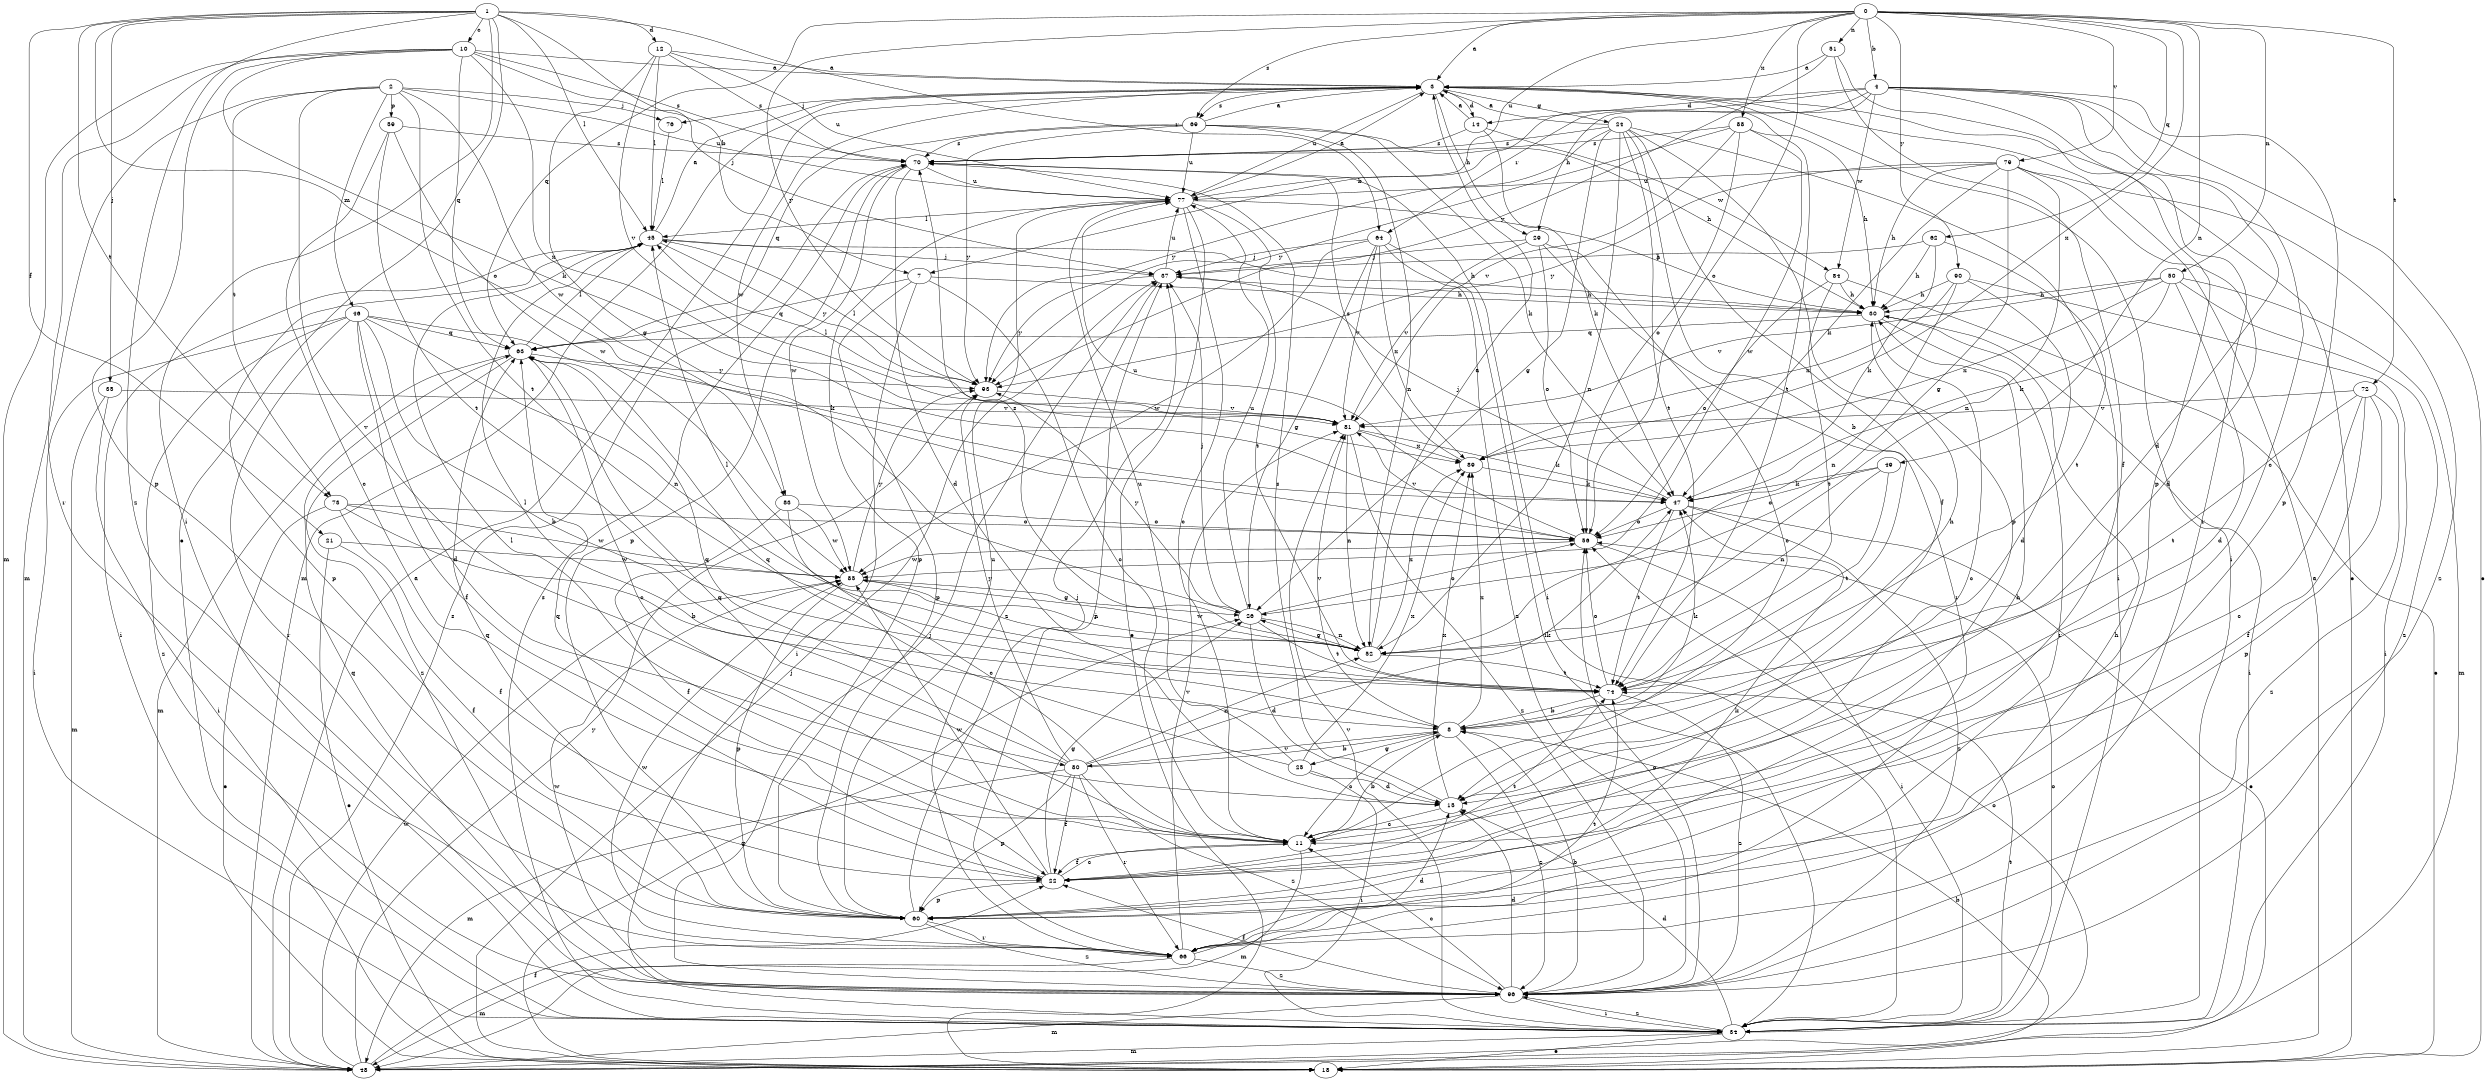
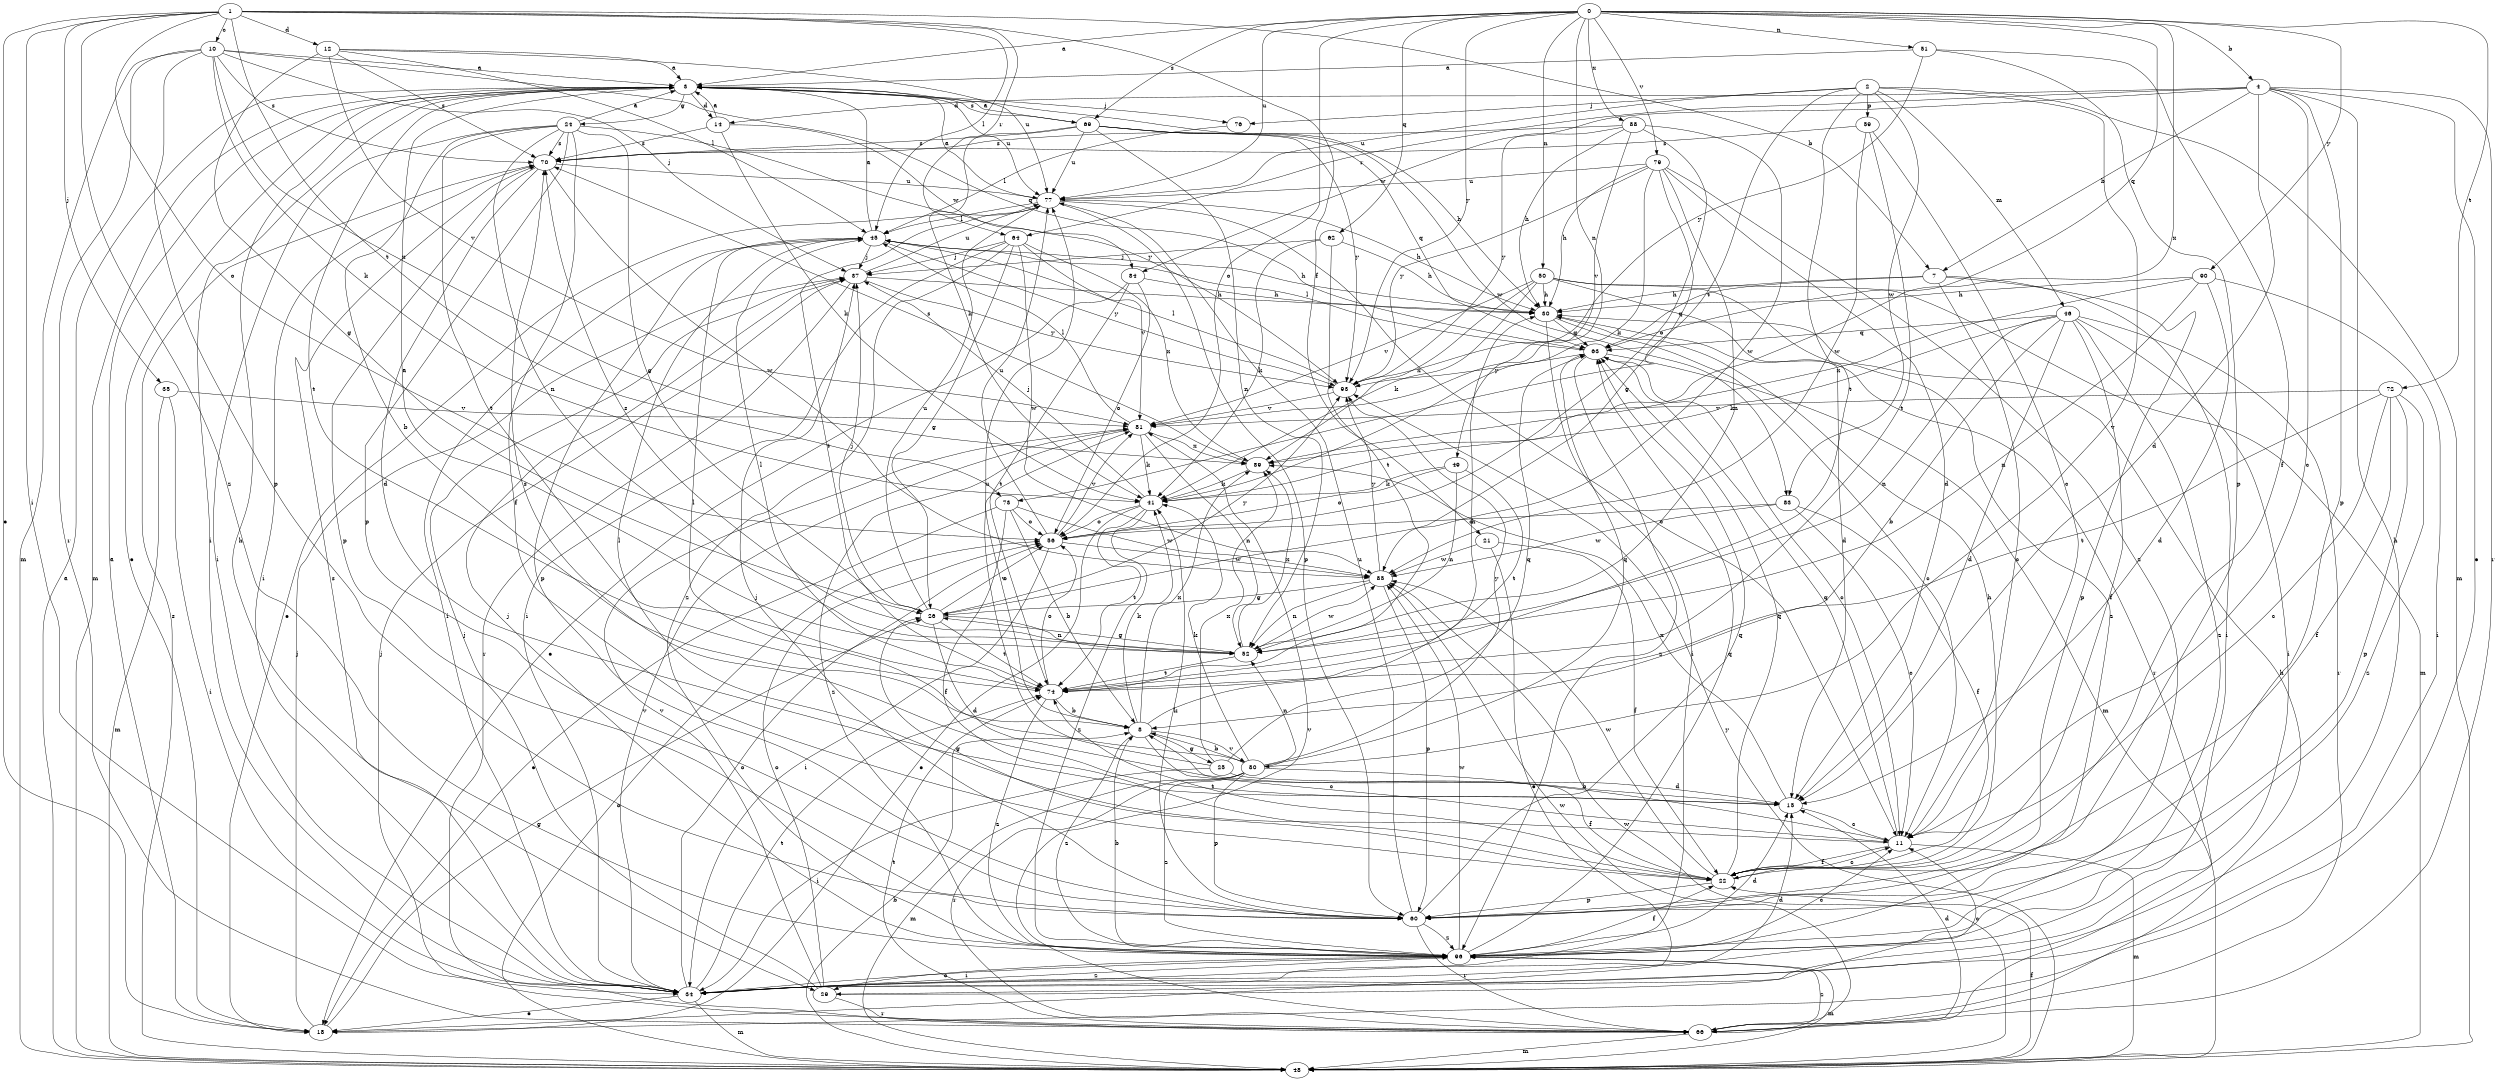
(1677, 503) -> (1151, 503)
(1007, 616) -> (484, 654)
(1694, 851) -> (1142, 963)
